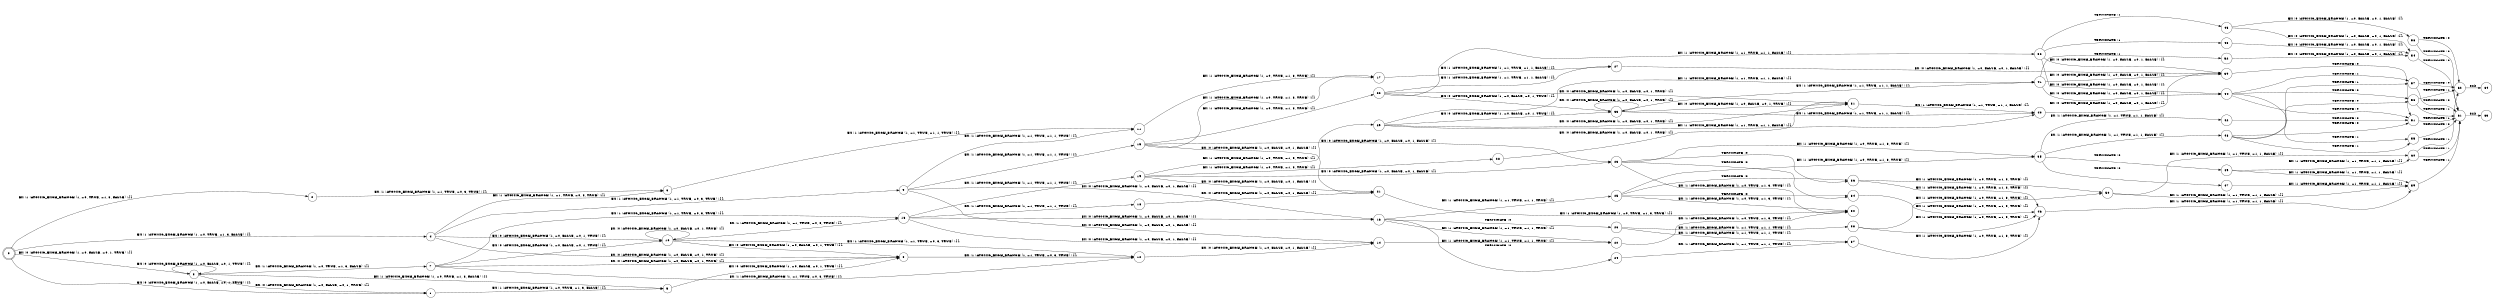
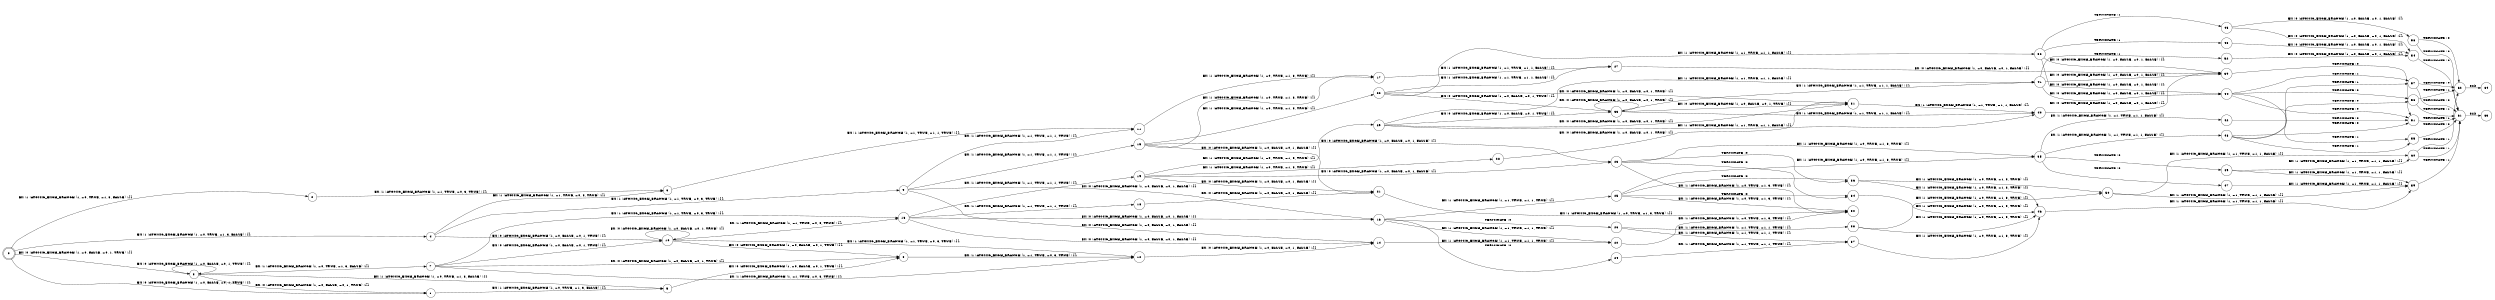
(665, 257) -> none
